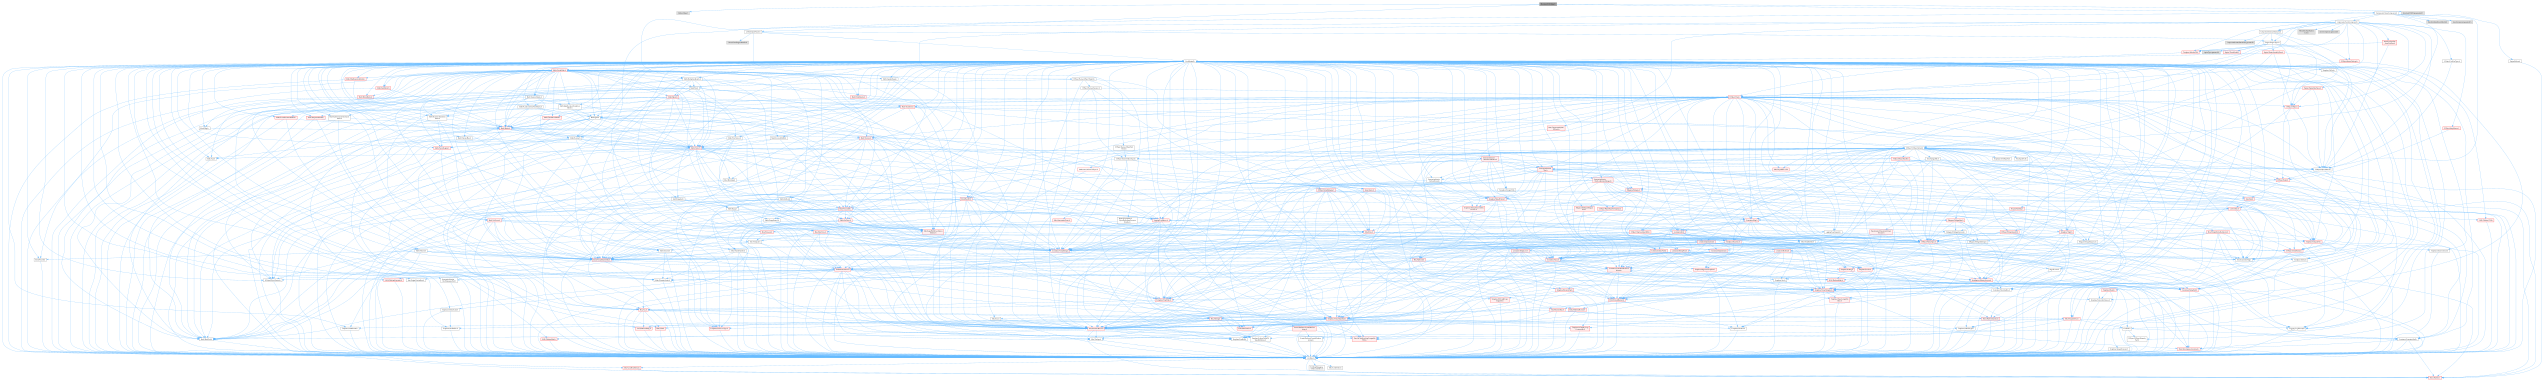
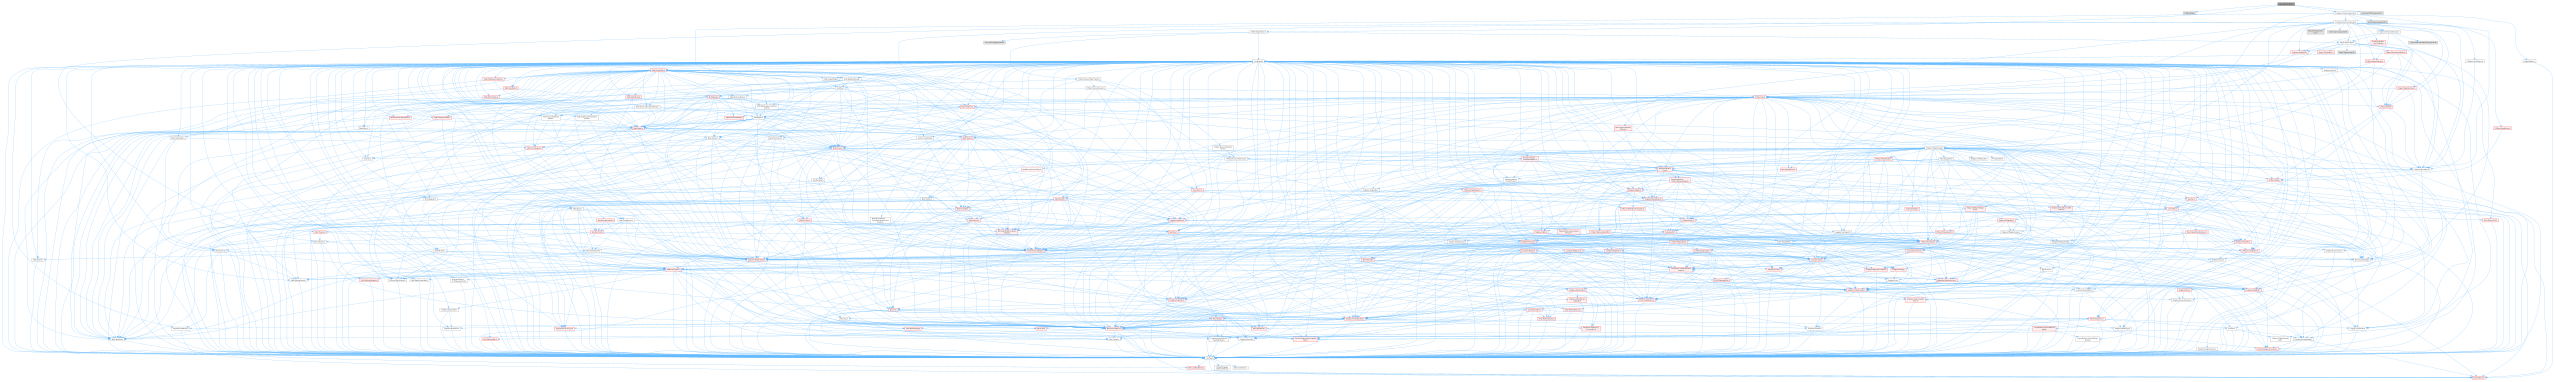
(2437, 22) -> none
